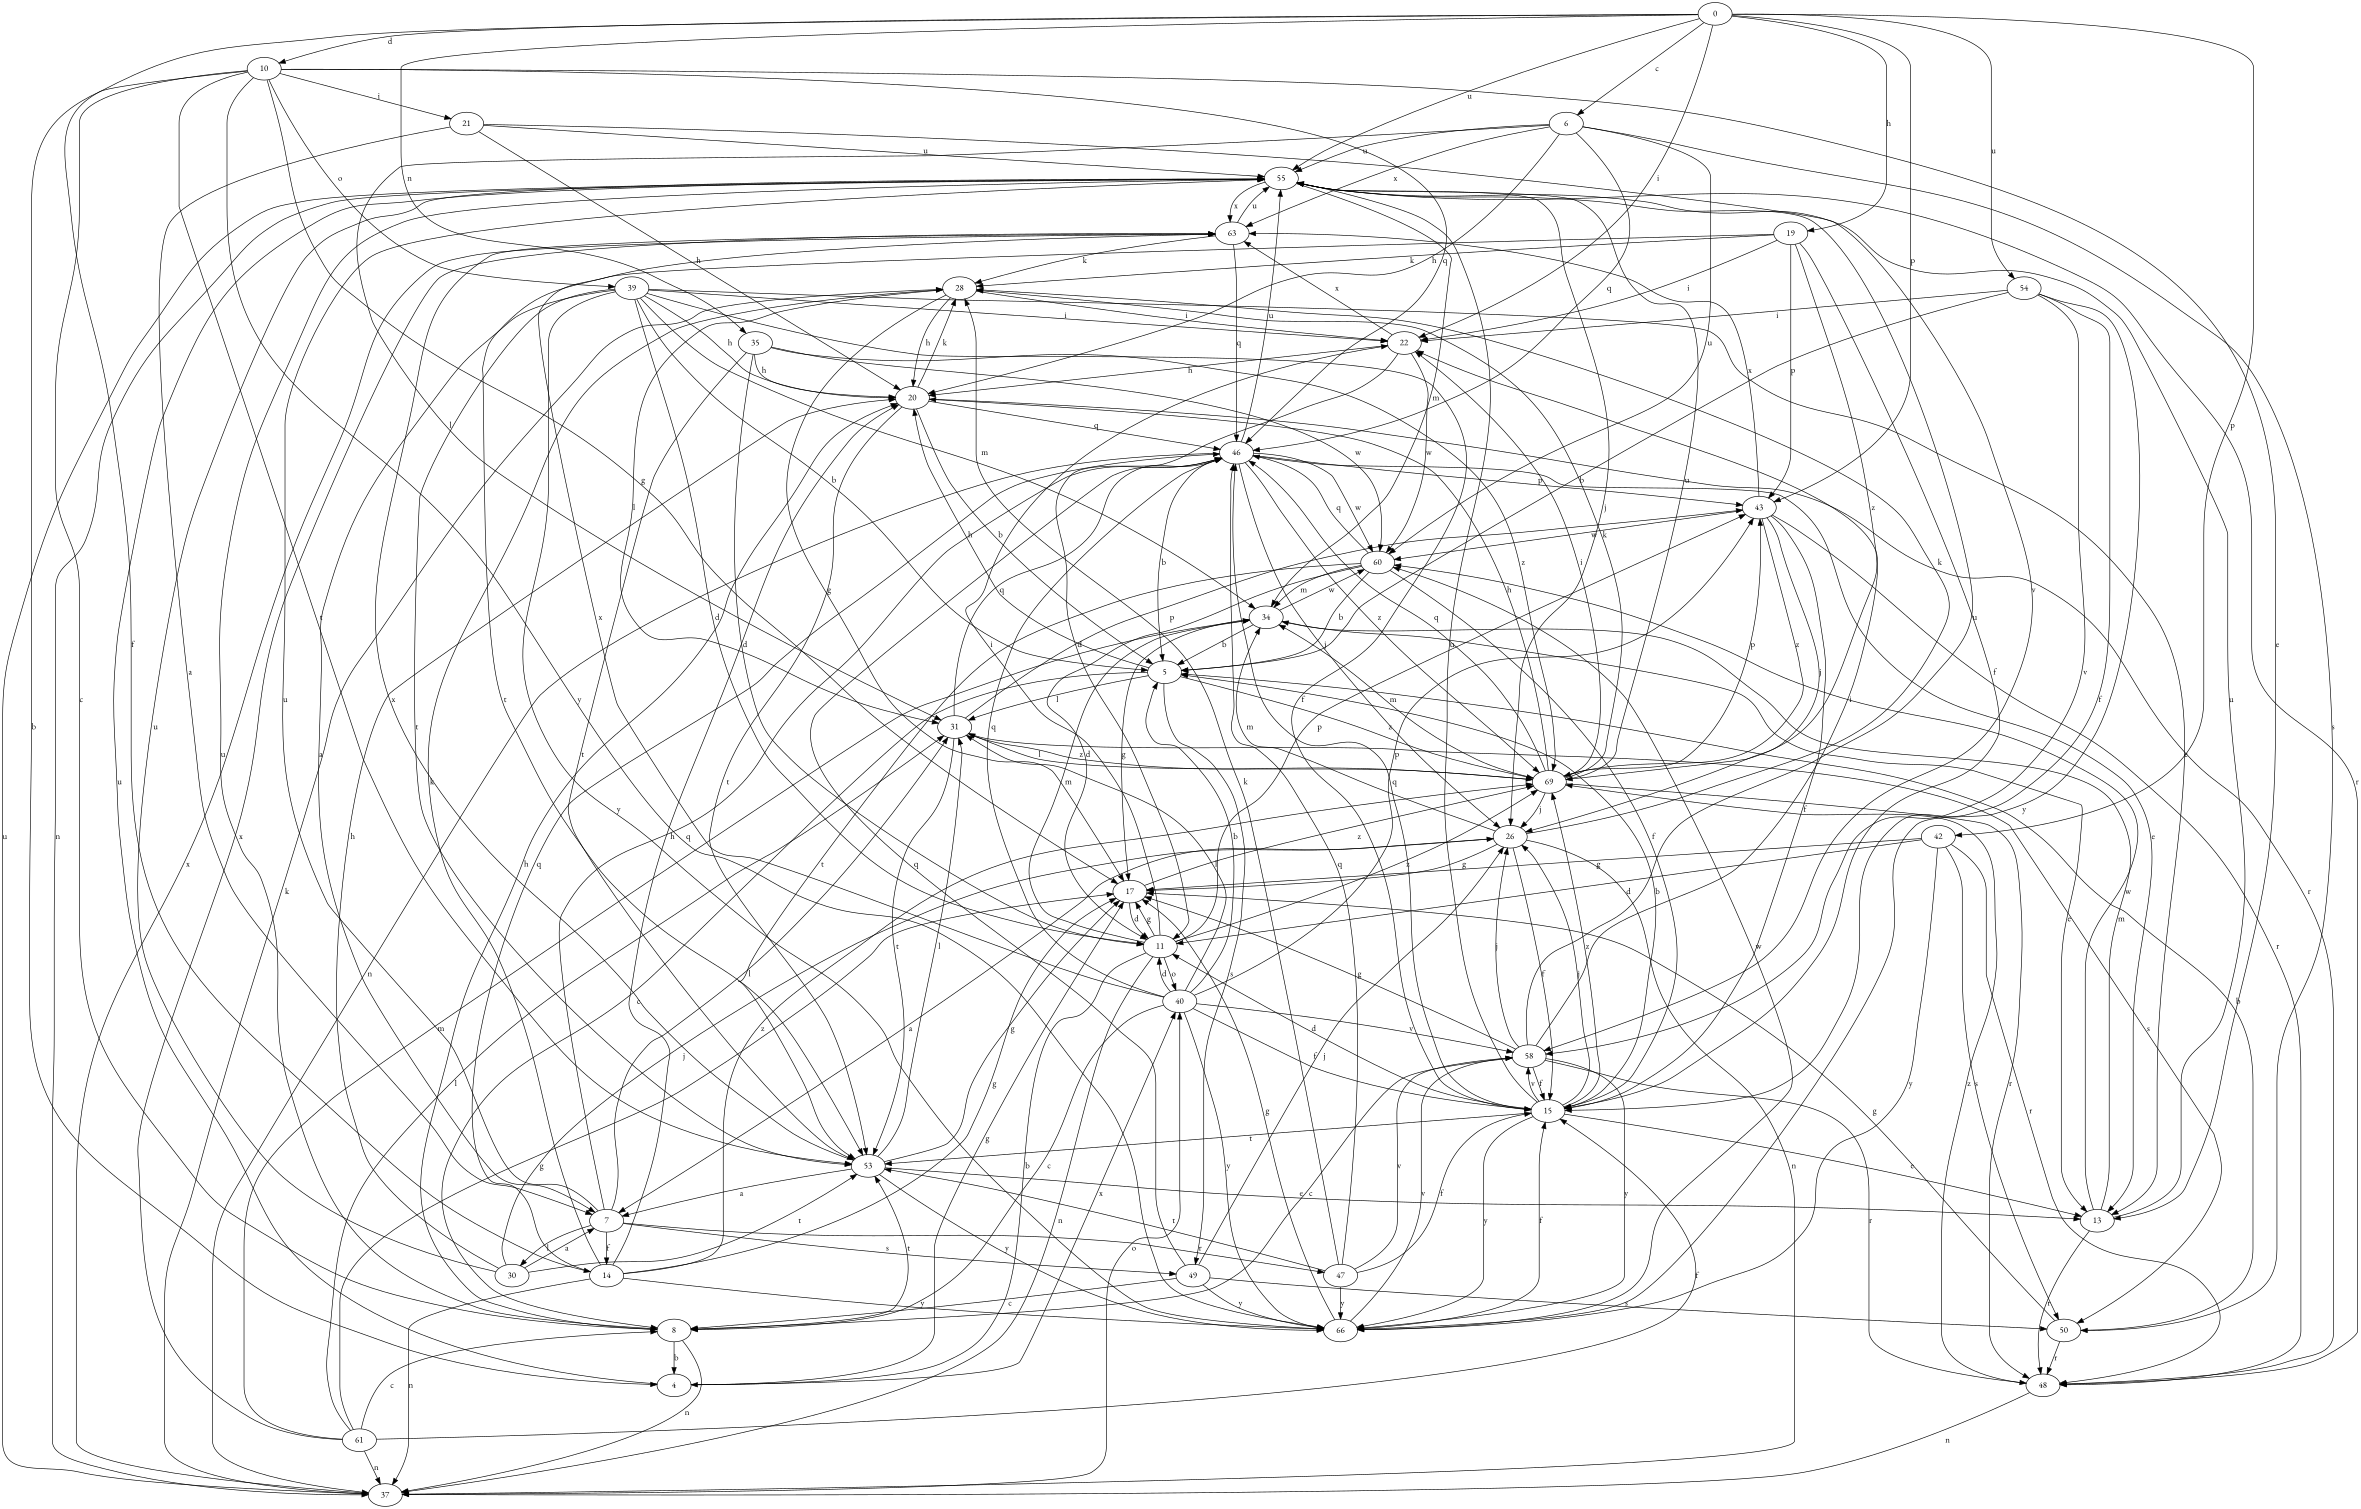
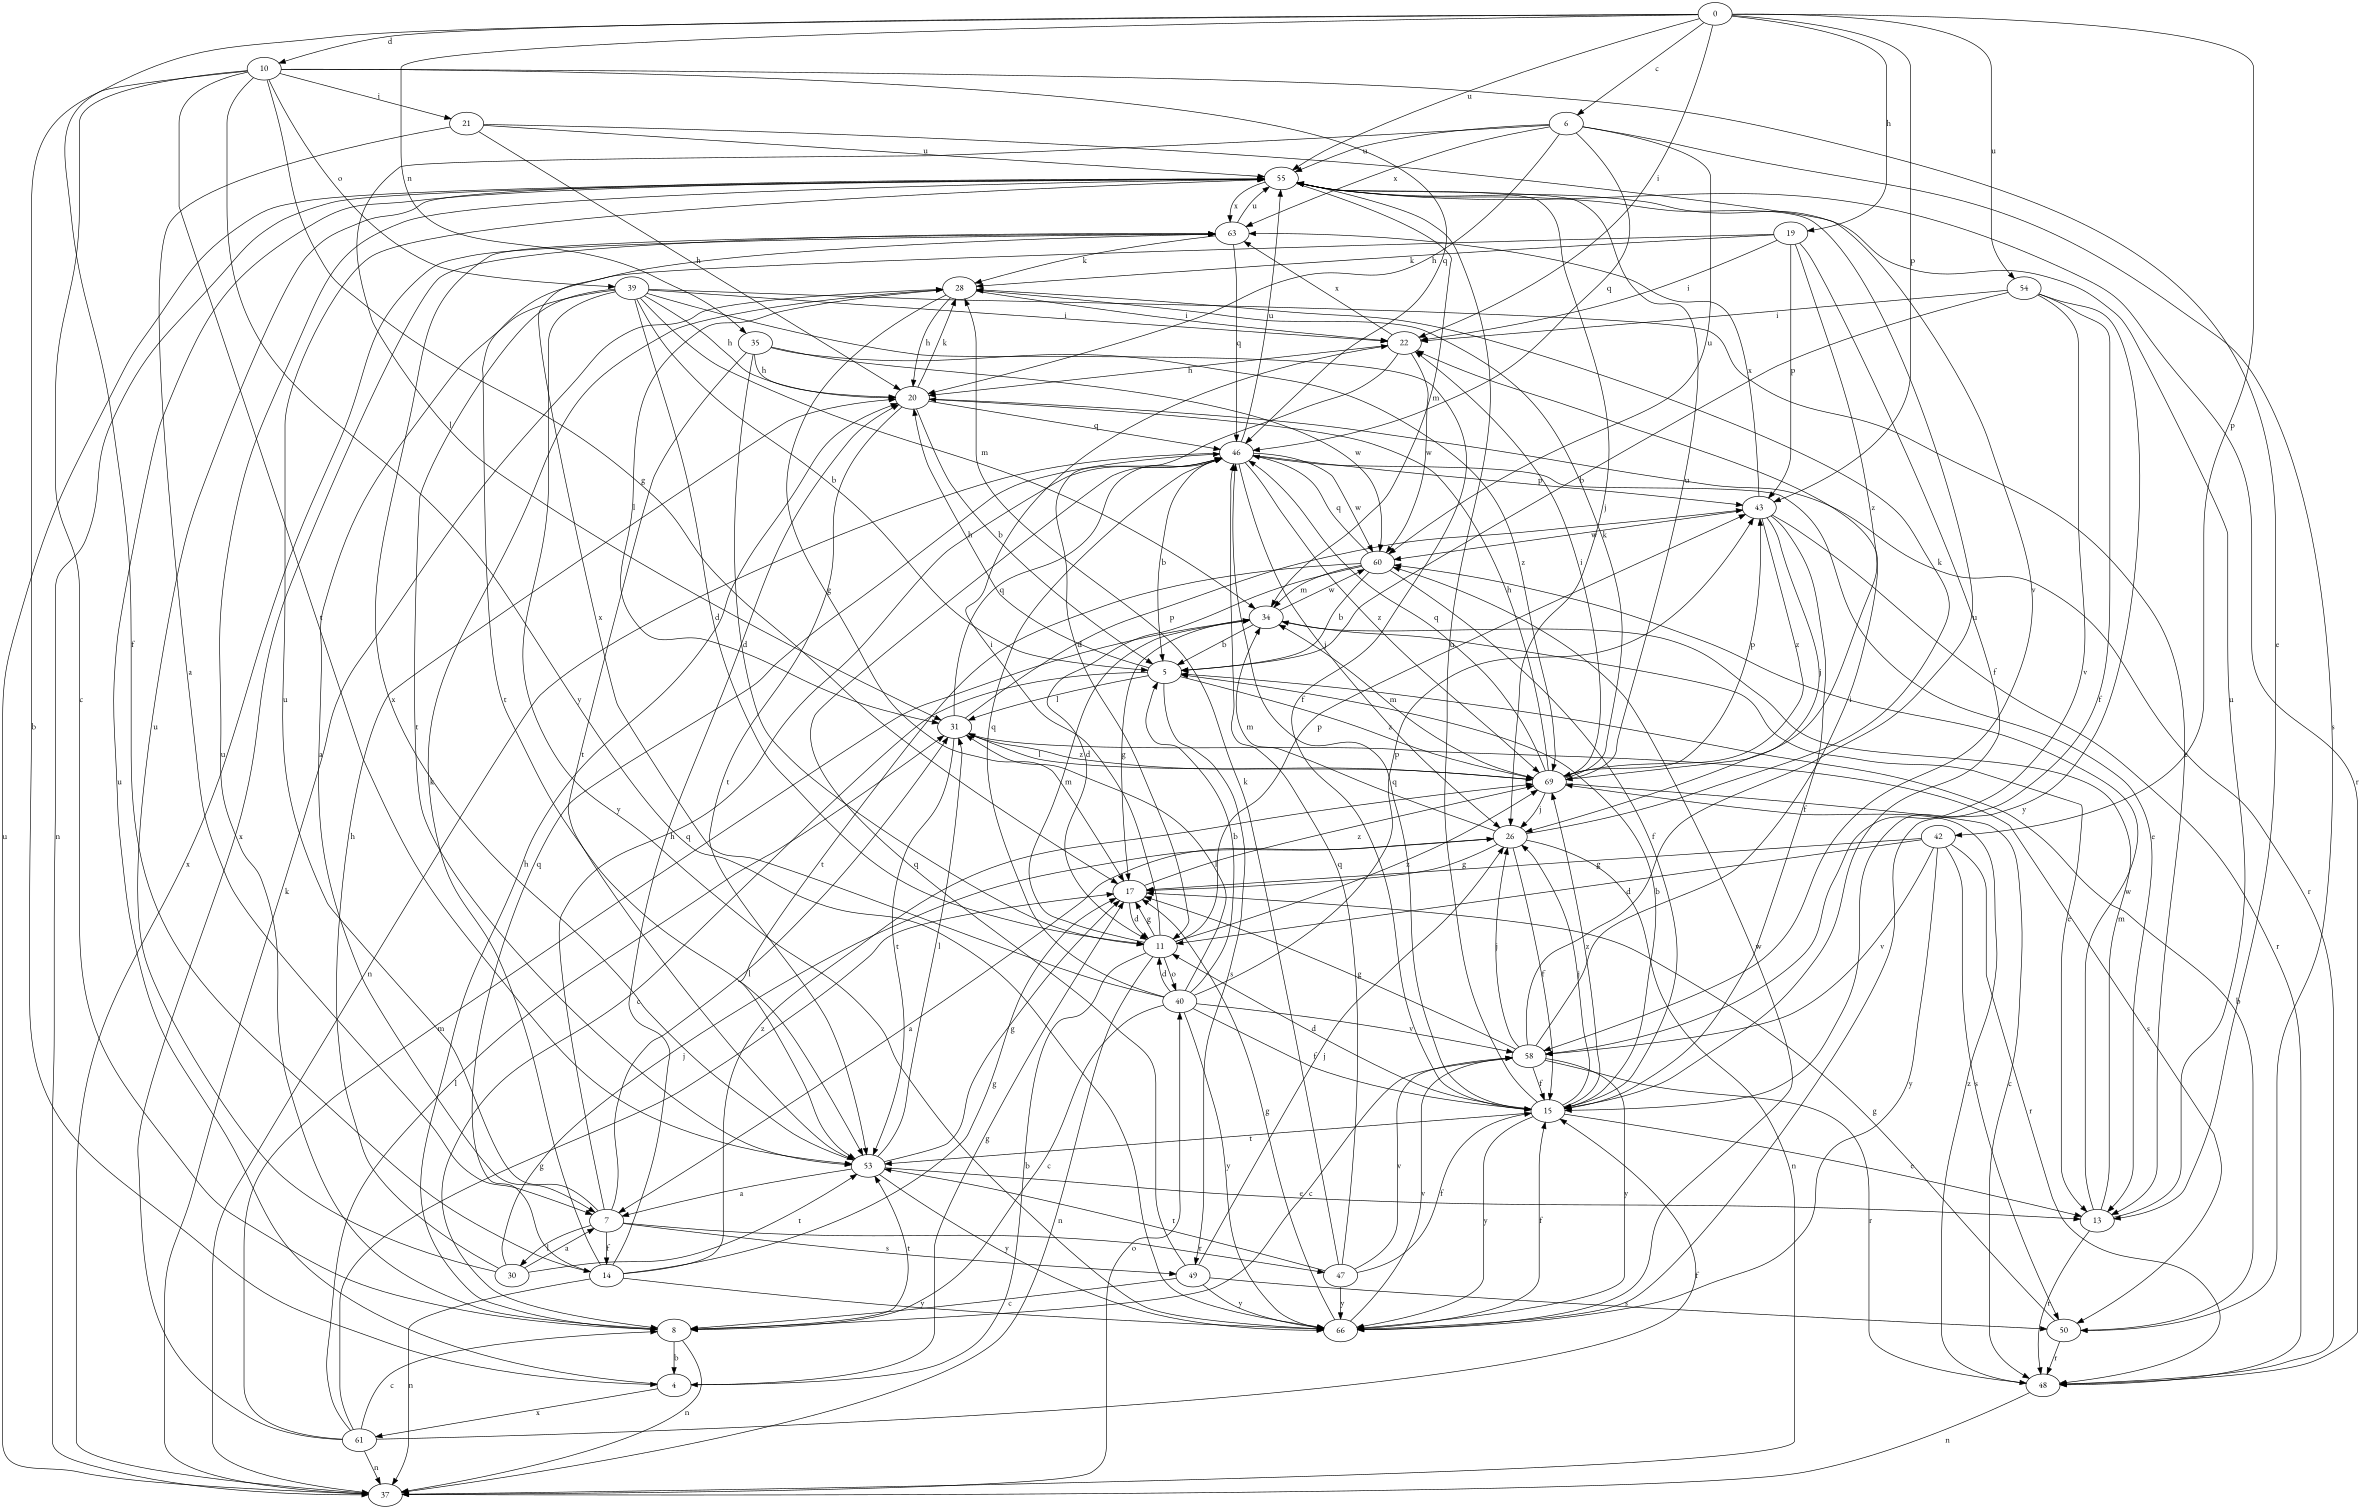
(2011, 1084) -> (2011, 1084)
(1531, 1089) -> (1792, 1013)
(1030, 1342) -> (520, 1412)
